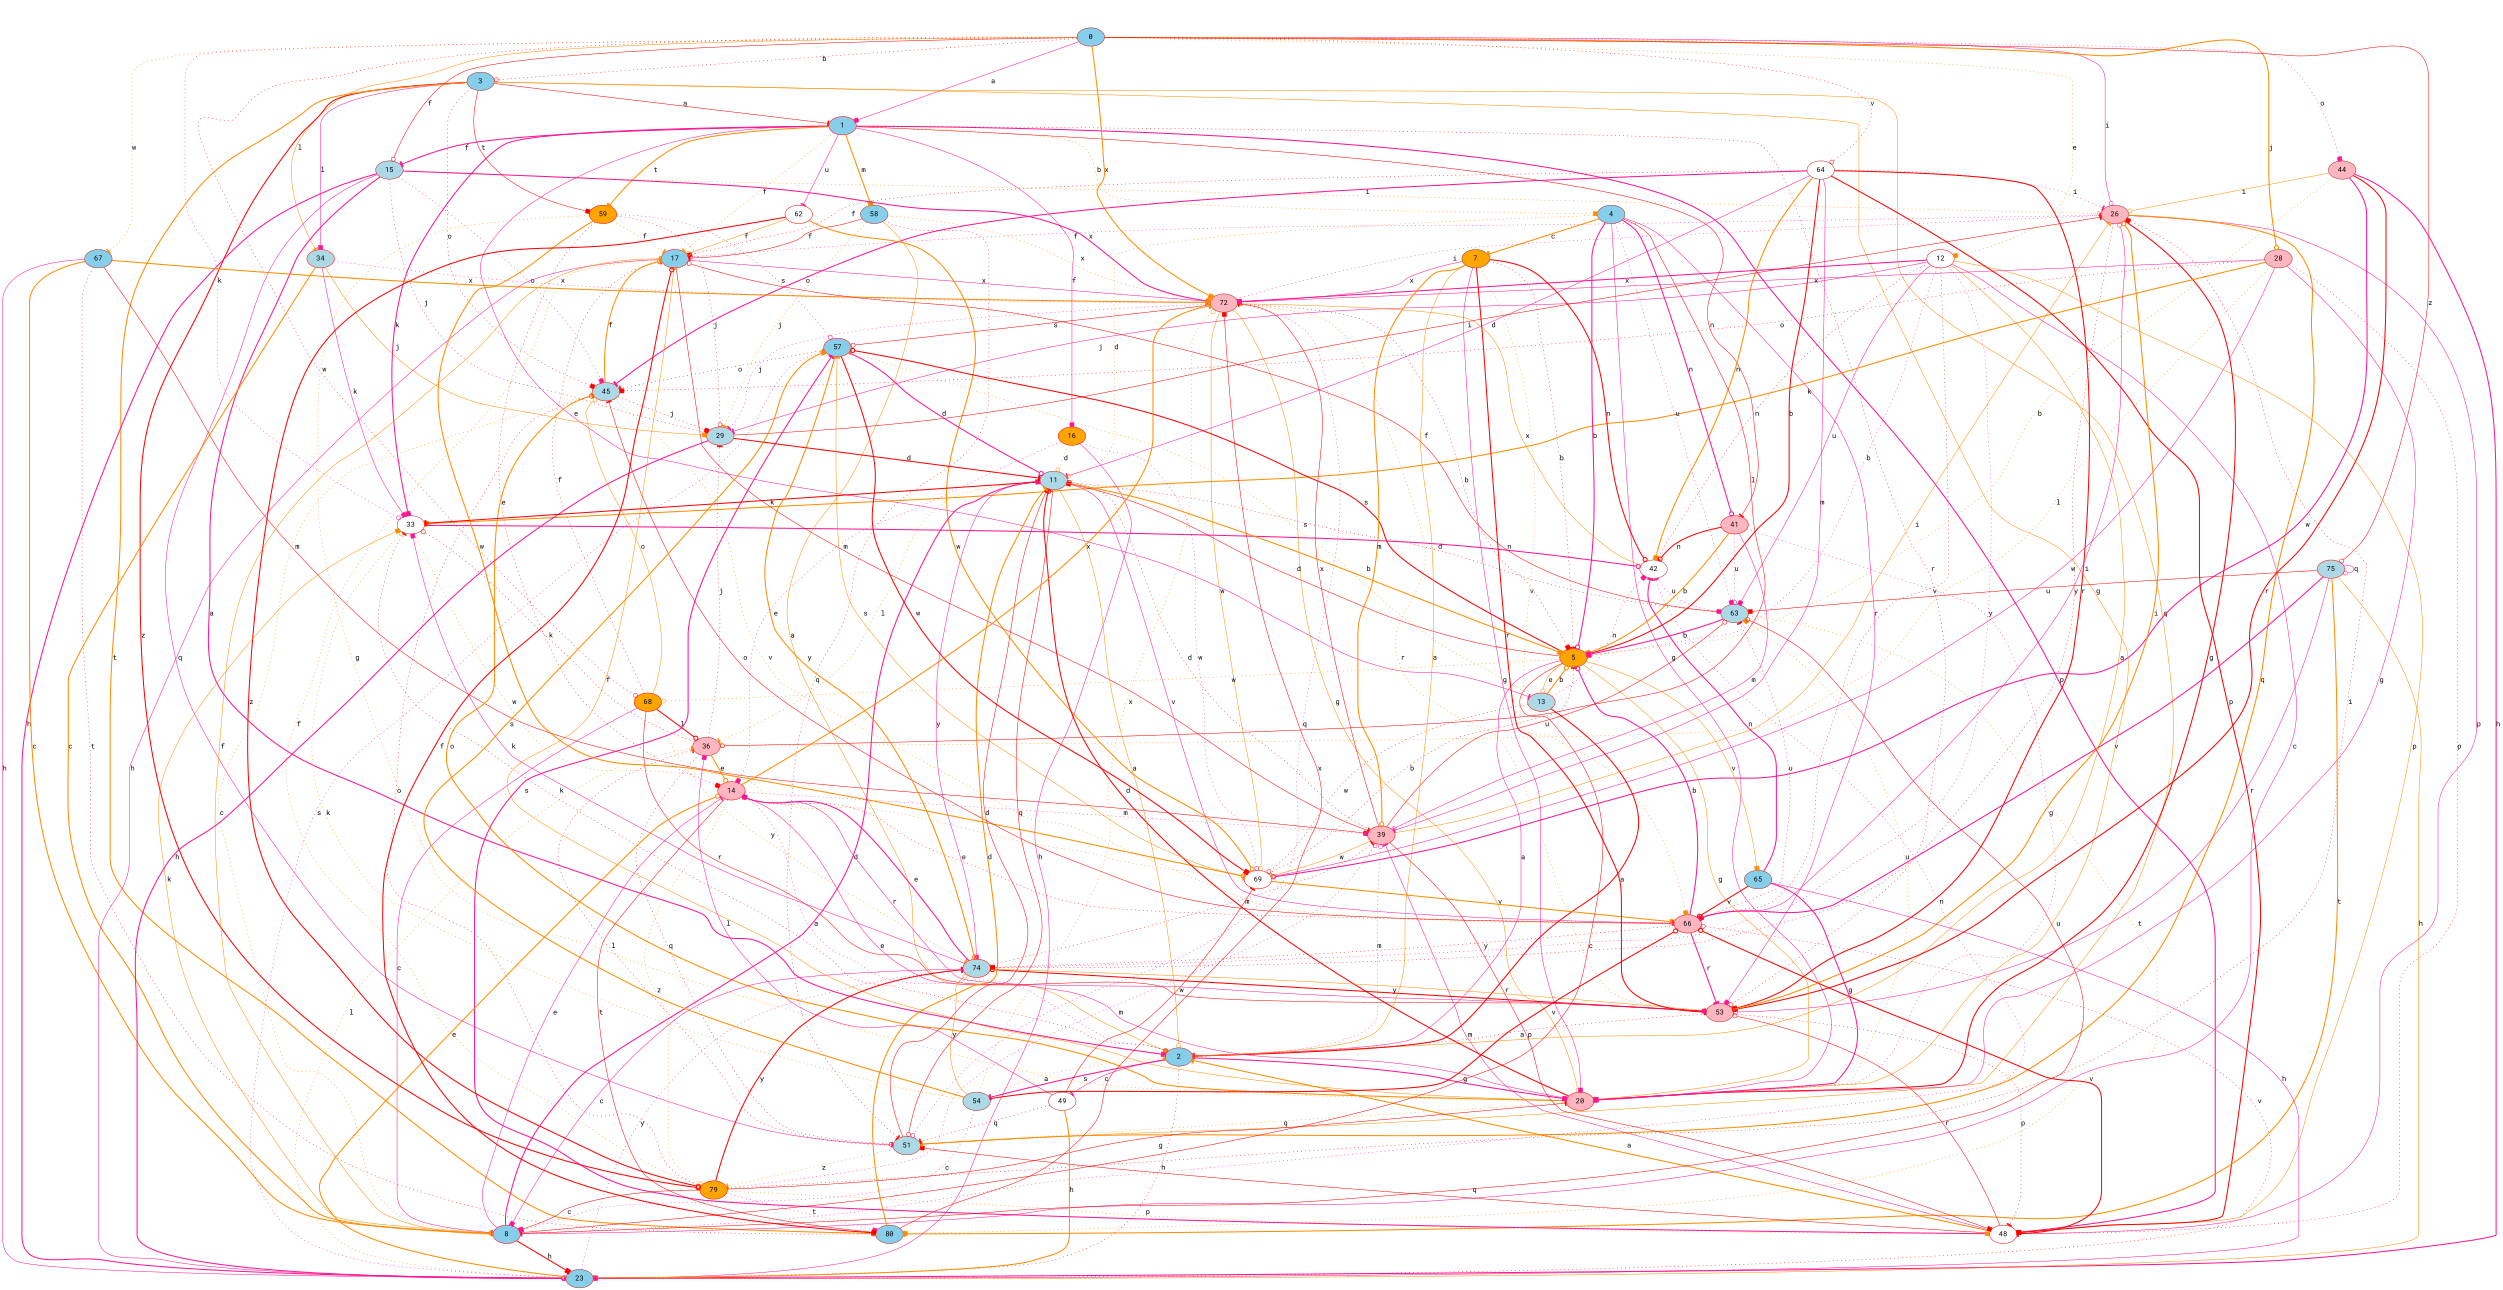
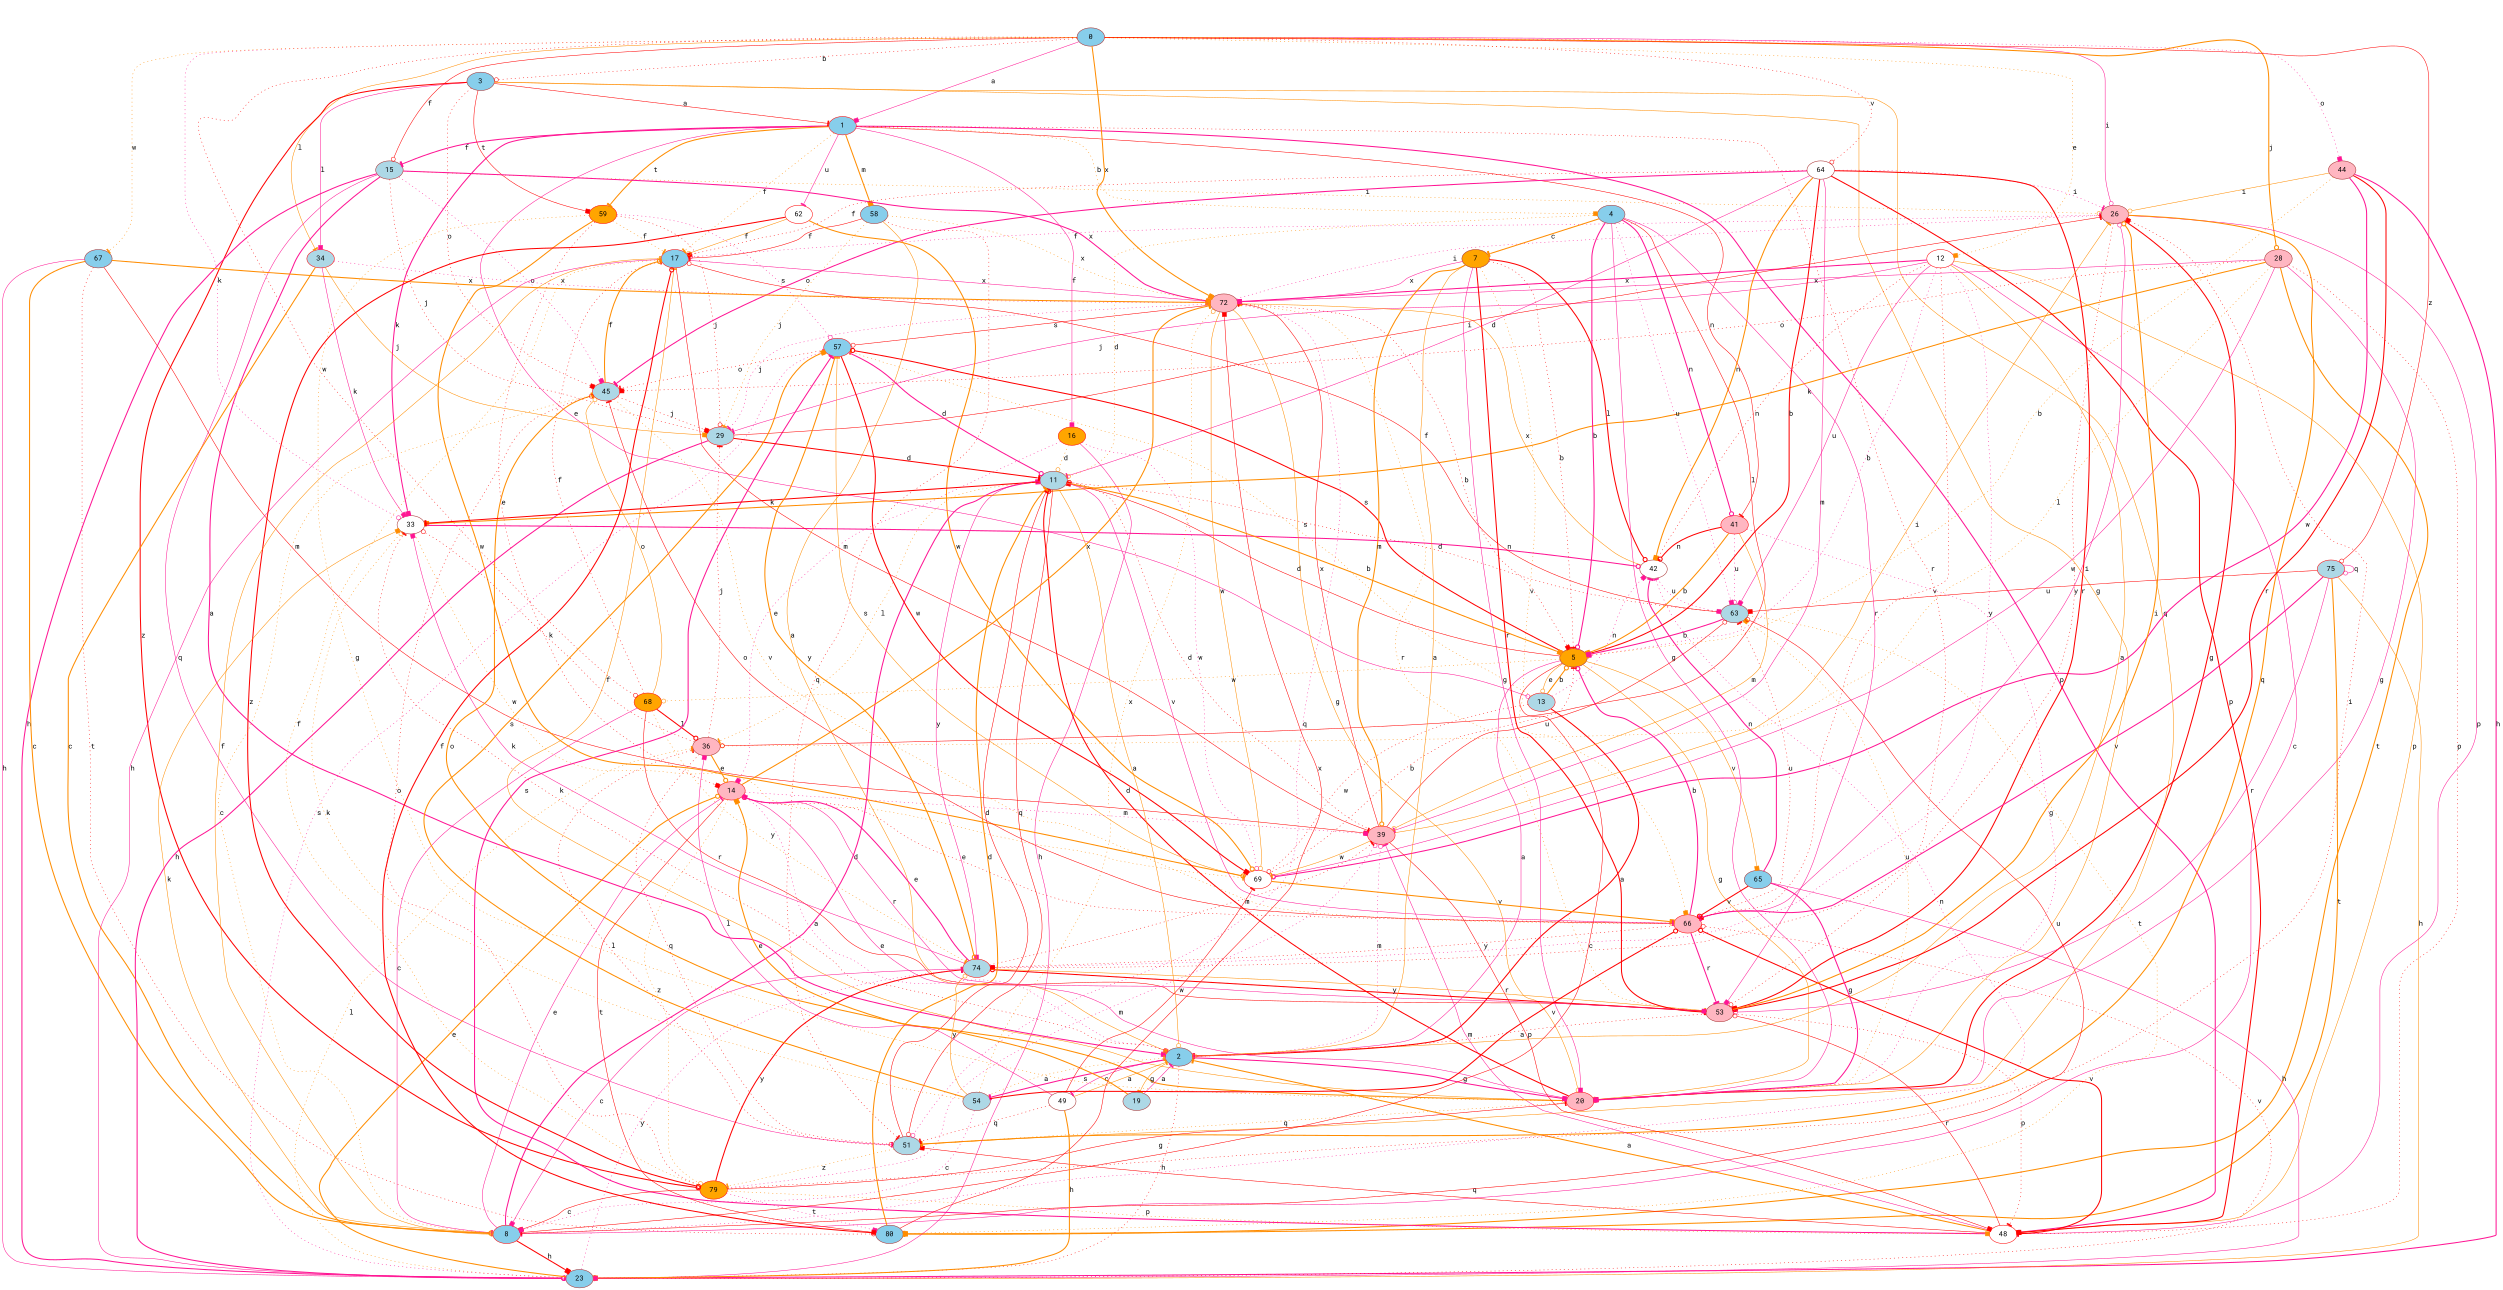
(1608, 414) -> (1608, 414)
(773, 483) -> (773, 483)
(1645, 726) -> (1645, 726)
(110, 811) -> (2047, 1167)
none -> (1119, 1080)
none -> (1137, 1101)
